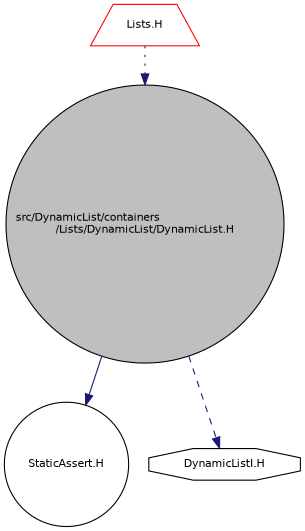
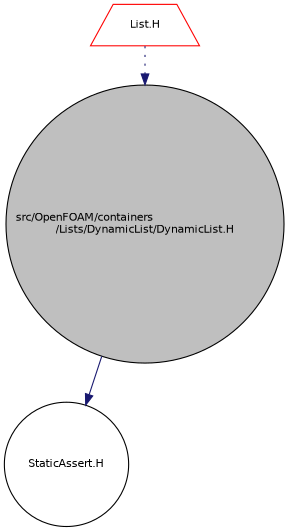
(145, 25) -> (145, 25)
(145, 224) -> (145, 224)
(225, 464) -> none
